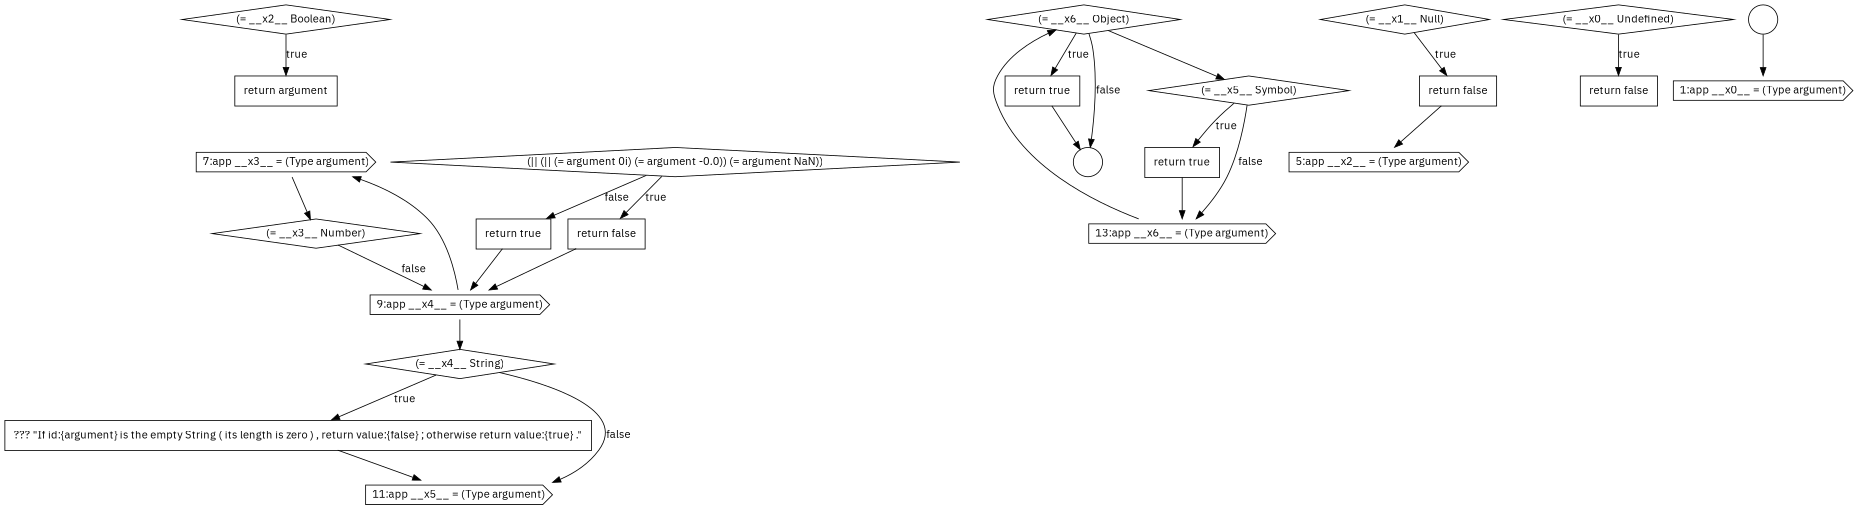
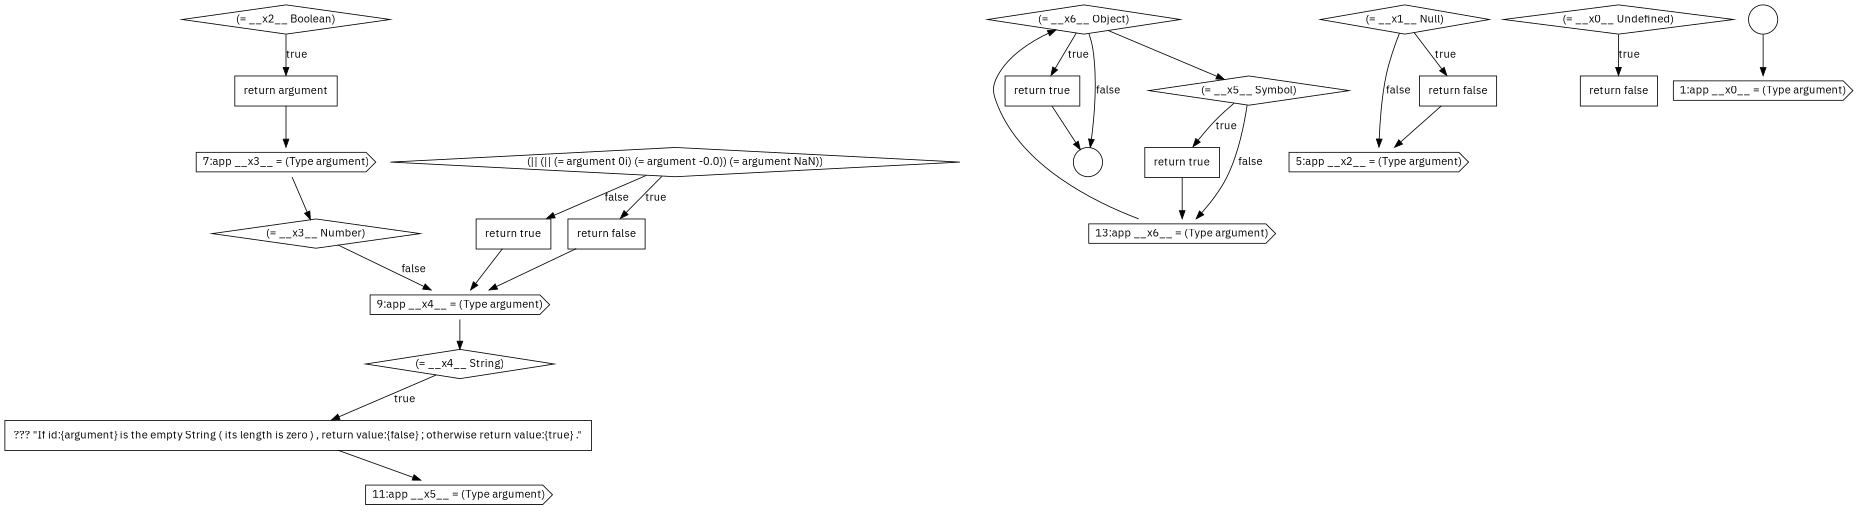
none -> (1384, 85)
(428, 219) -> (286, 122)
(590, 408) -> none
